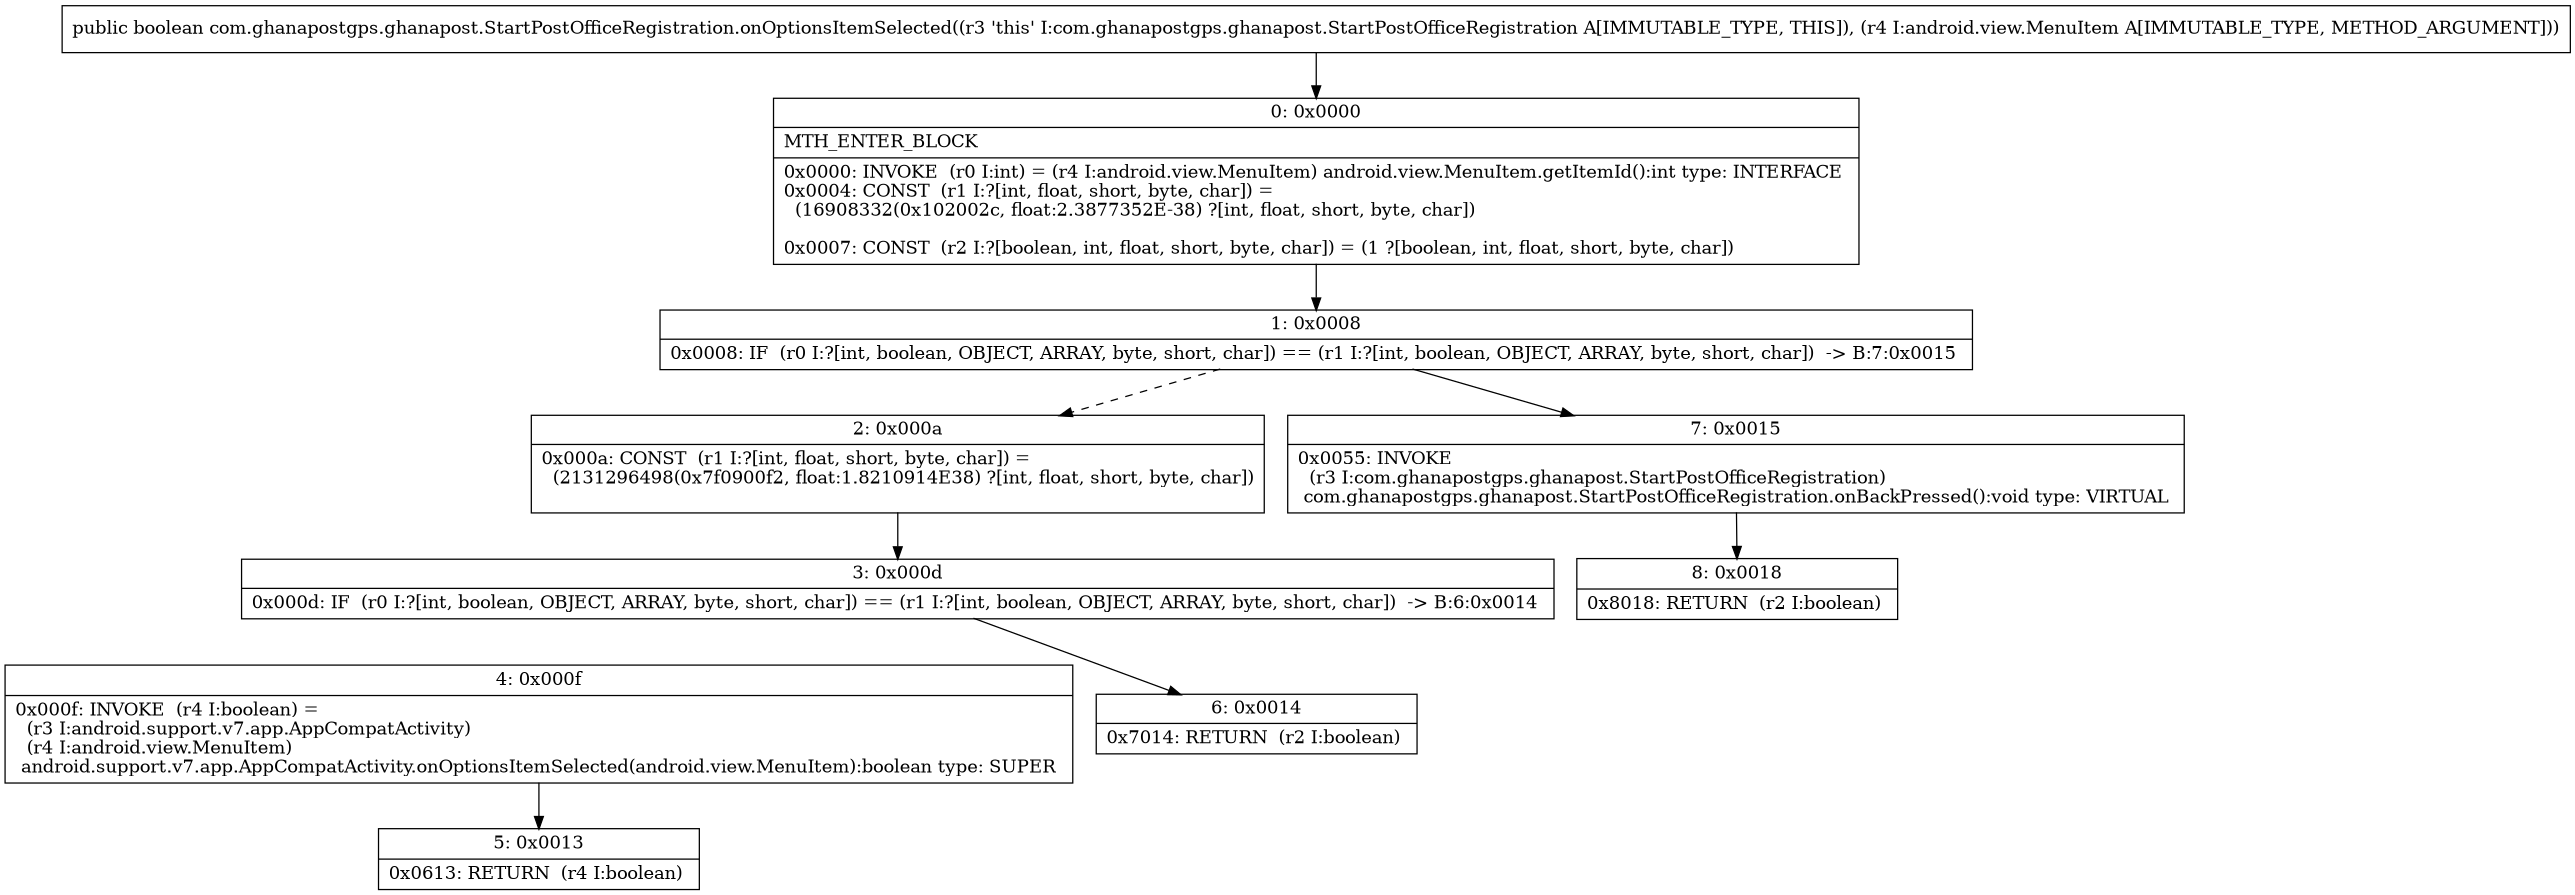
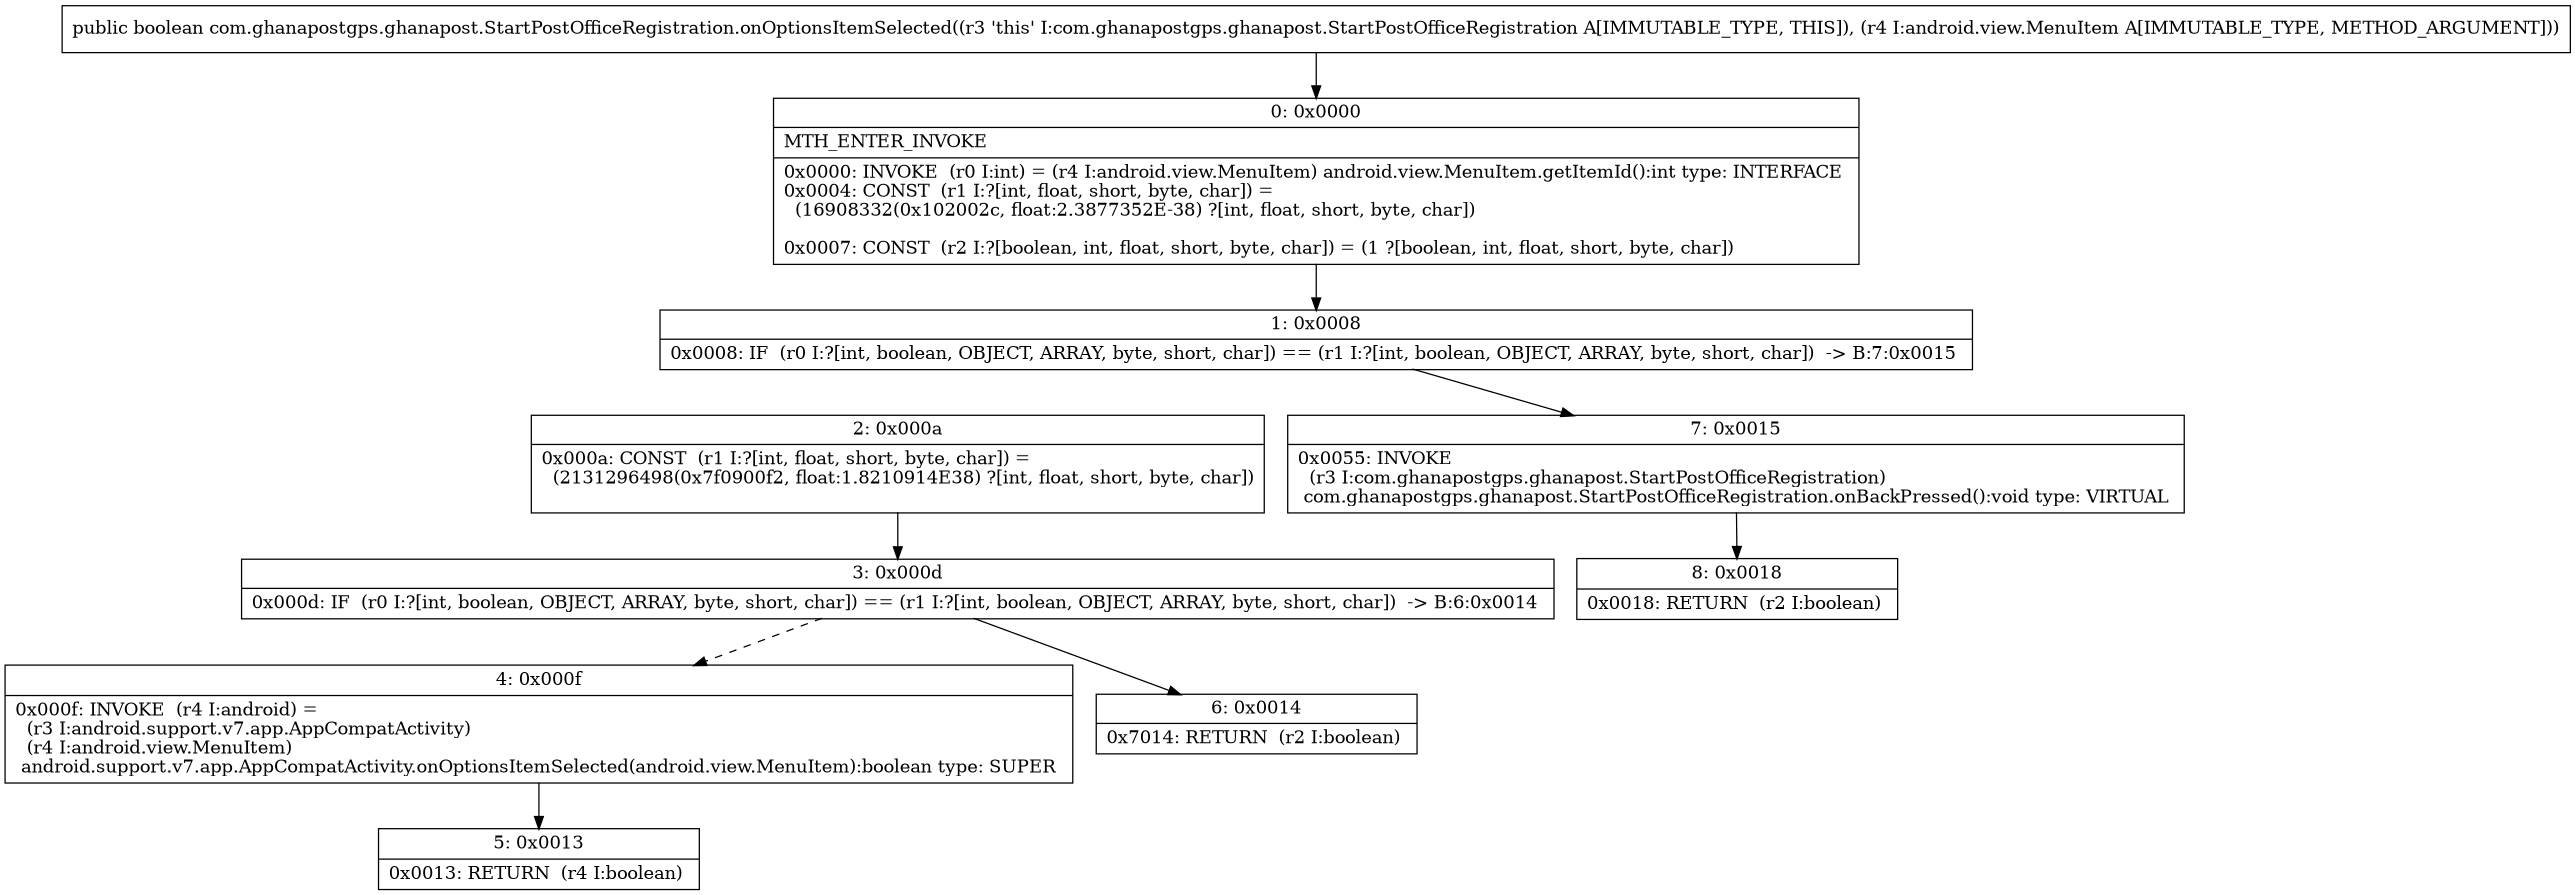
(881, 142) -> (886, 142)
(1146, 391) -> none
(1737, 604) -> (1737, 604)
none -> (764, 640)
(170, 710) -> (170, 710)
(539, 874) -> (539, 874)
